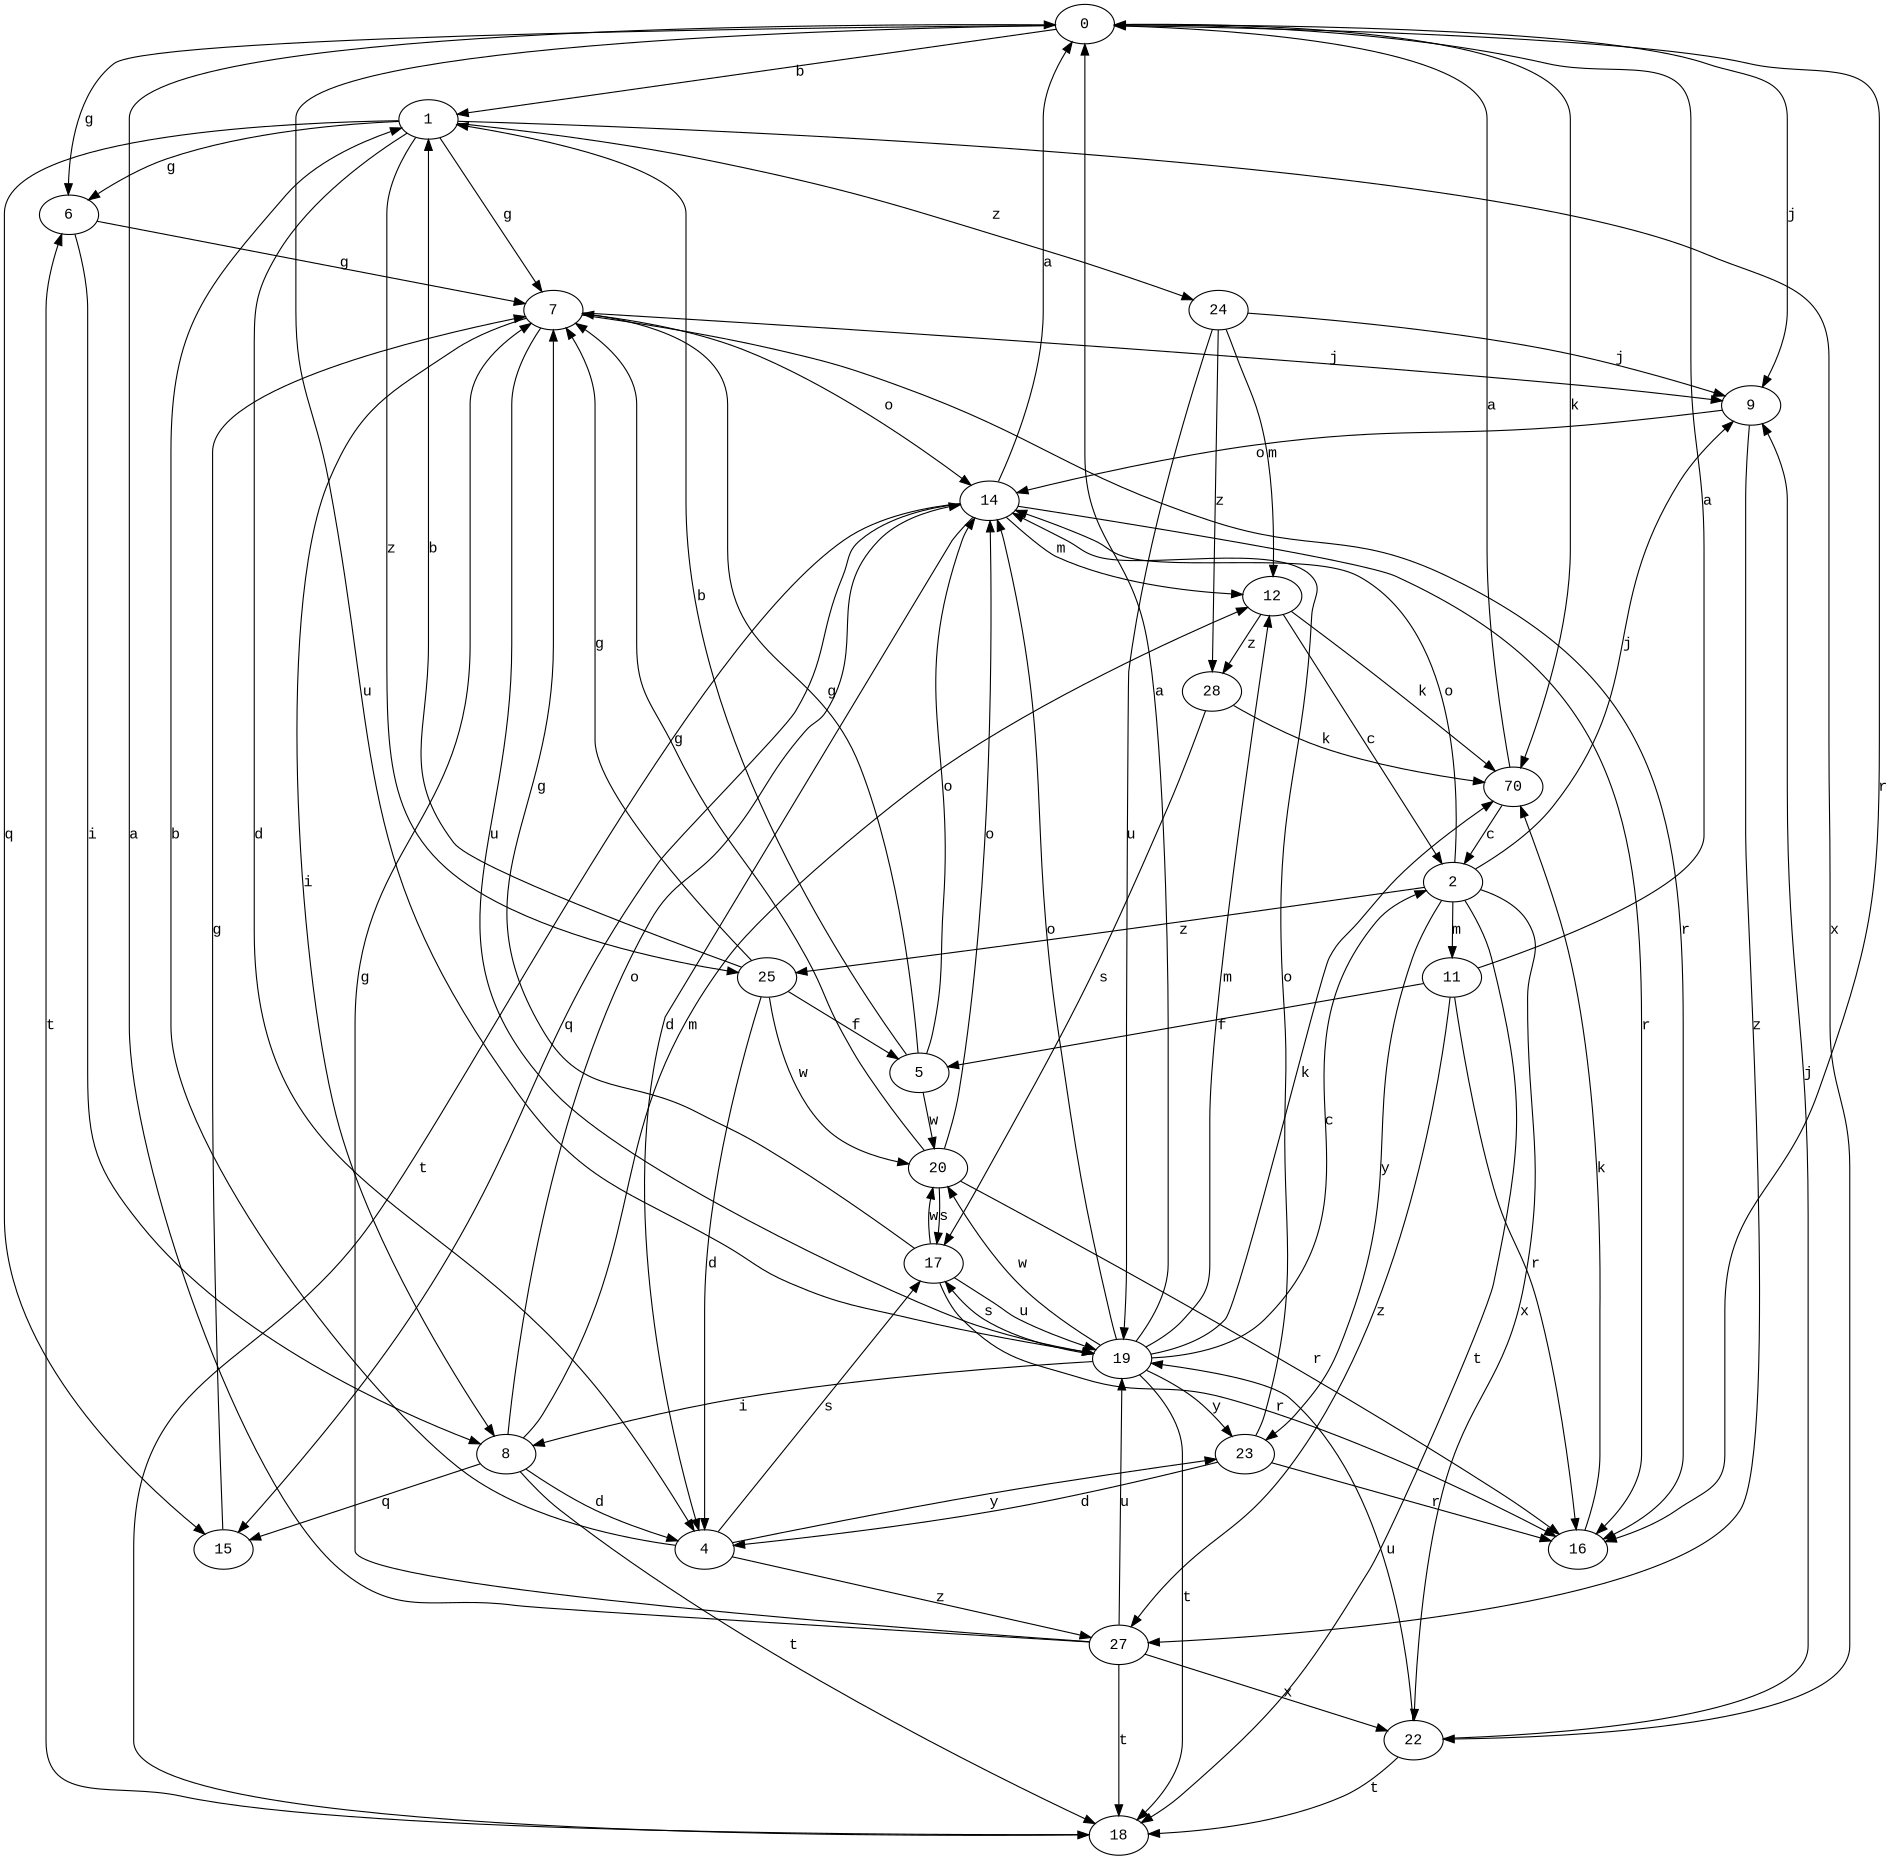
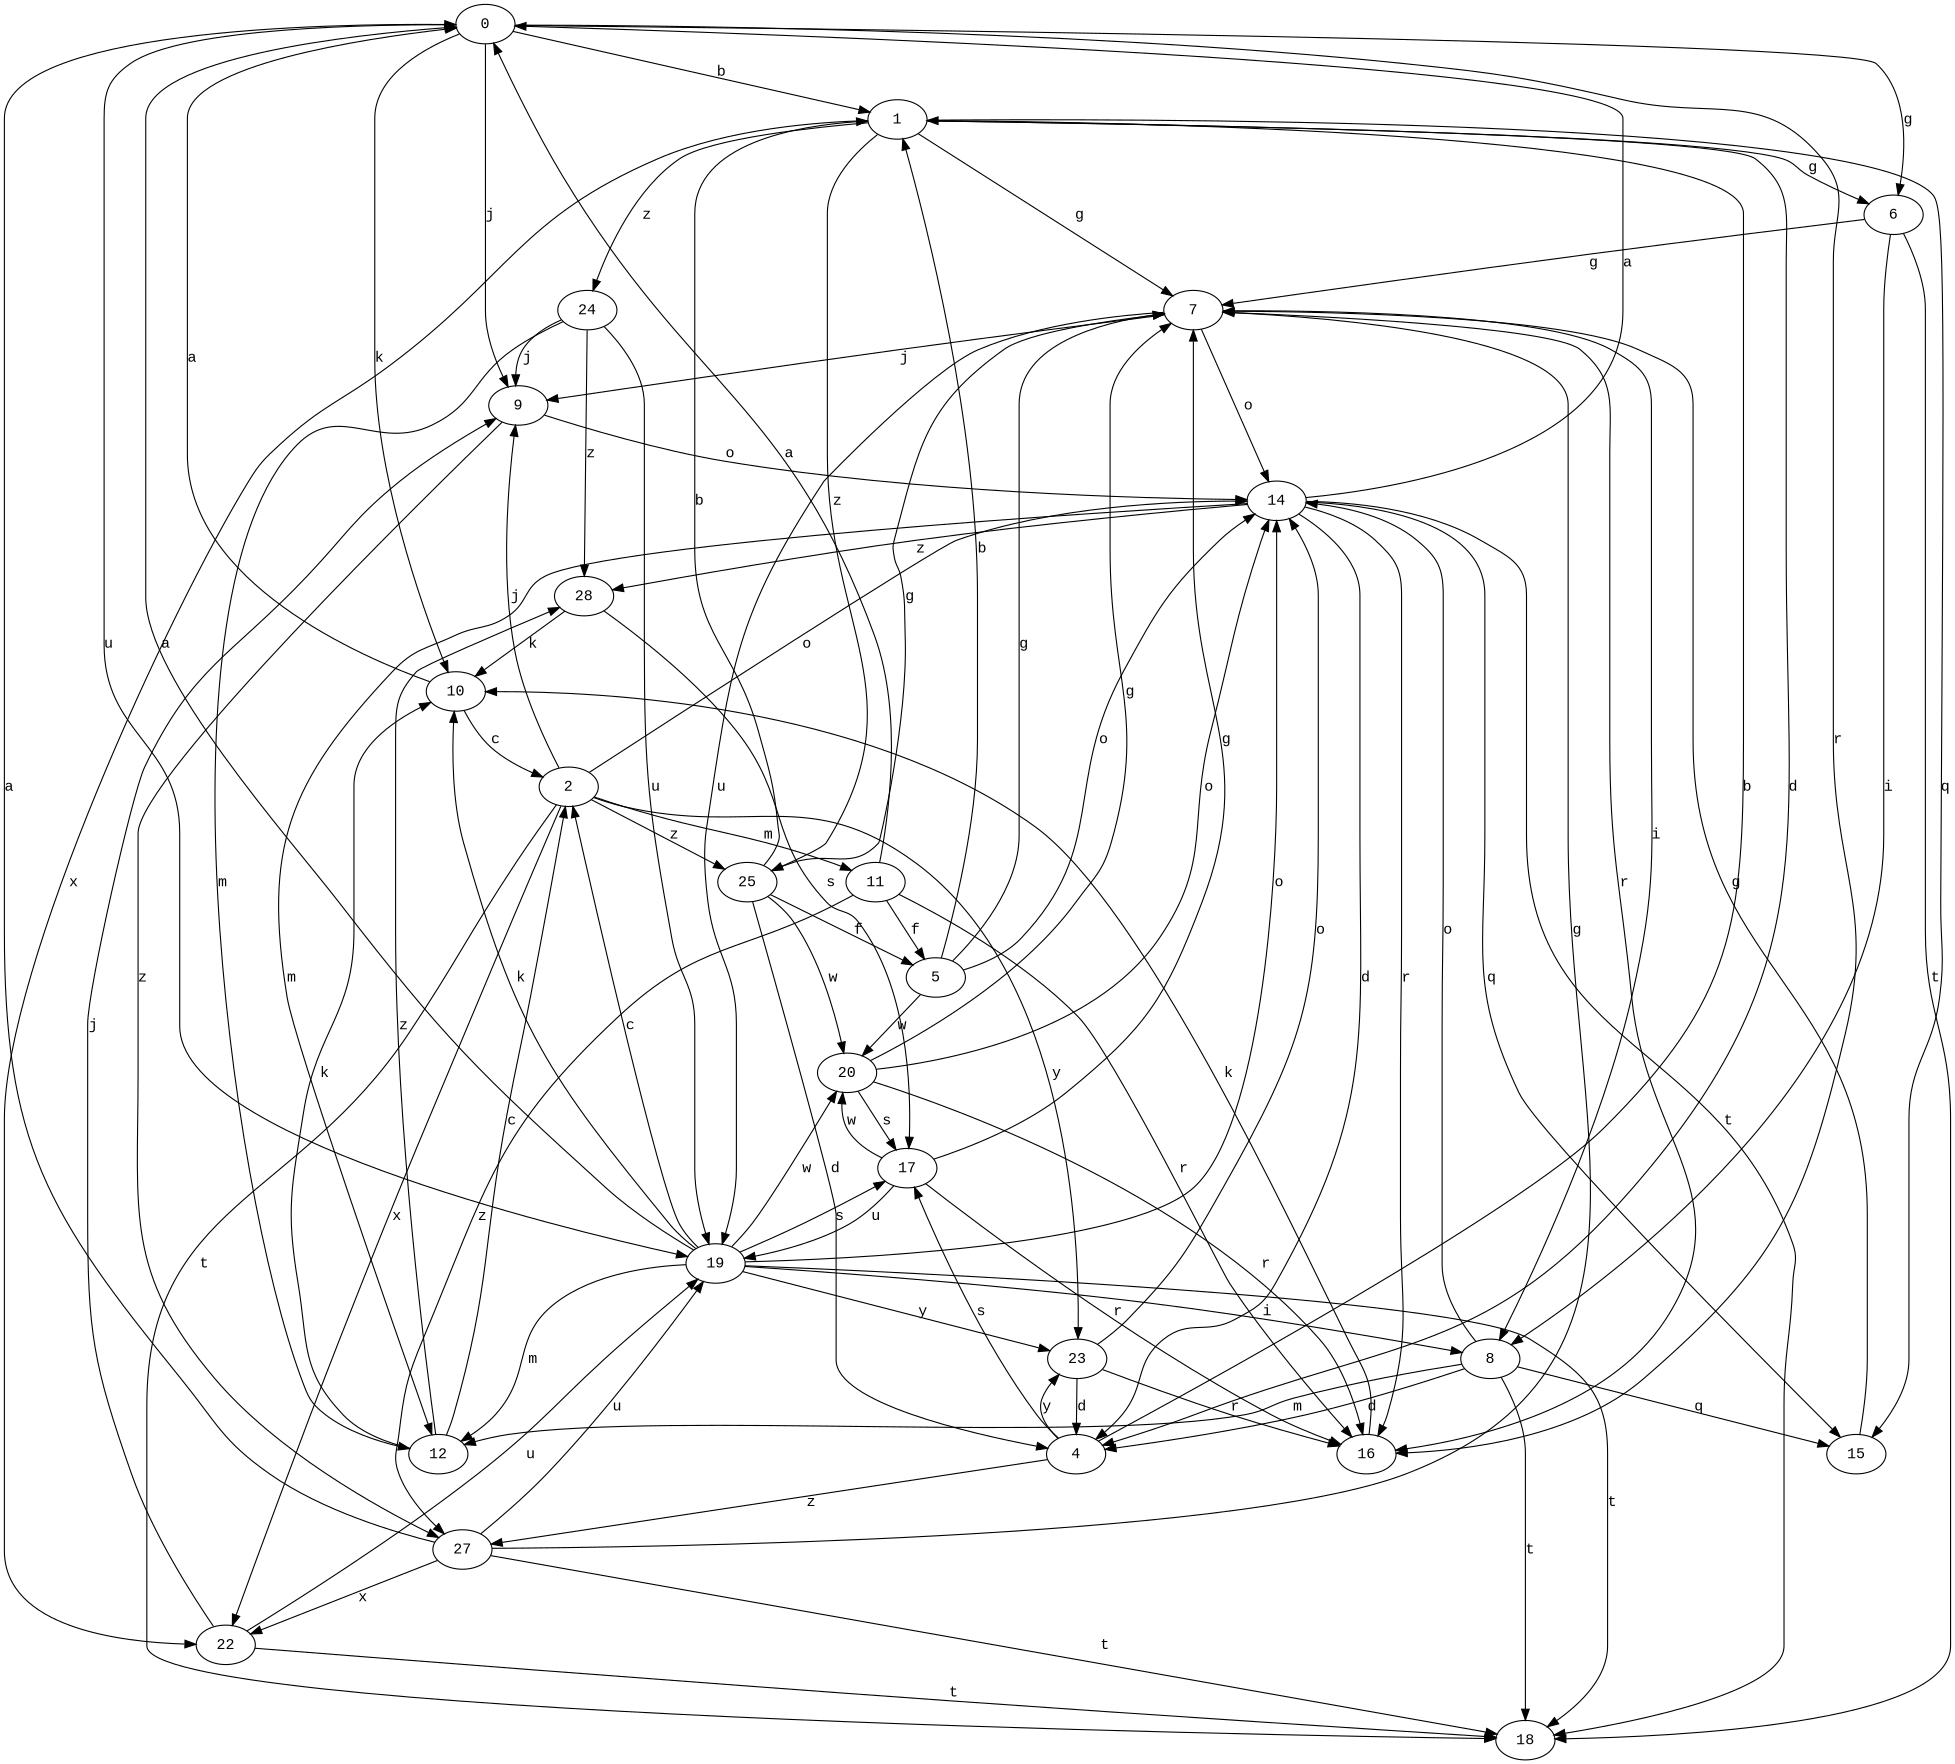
none -> (934, 538)
(1513, 787) -> (456, 691)
(46, 1529) -> (1951, 1143)
